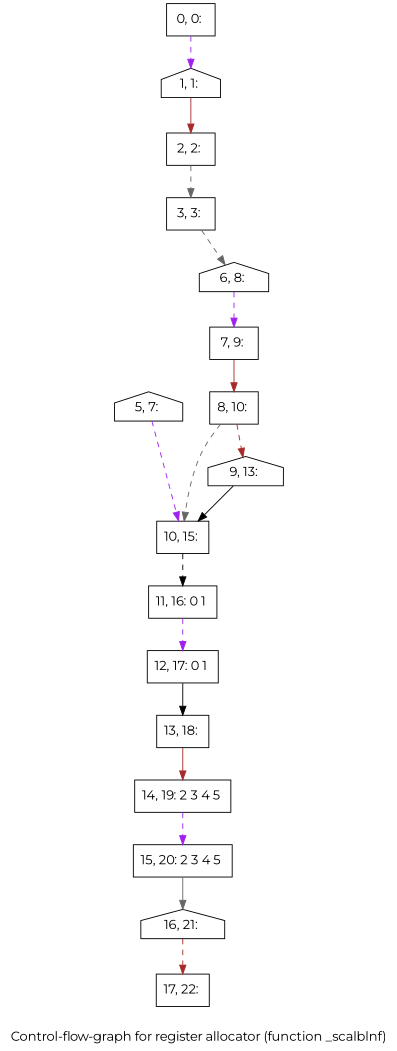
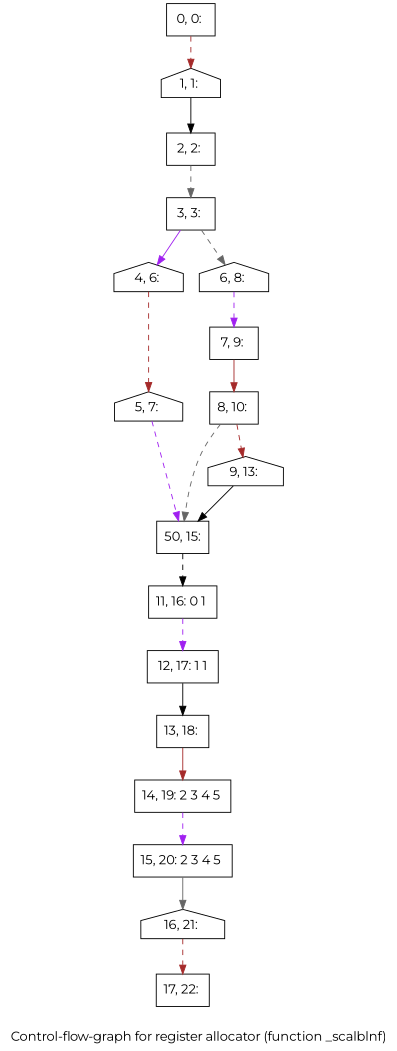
(191, 48) -> (191, 48)
(191, 111) -> (191, 111)
none -> (149, 279)
(183, 537) -> (183, 537)
(183, 667) -> (183, 667)
